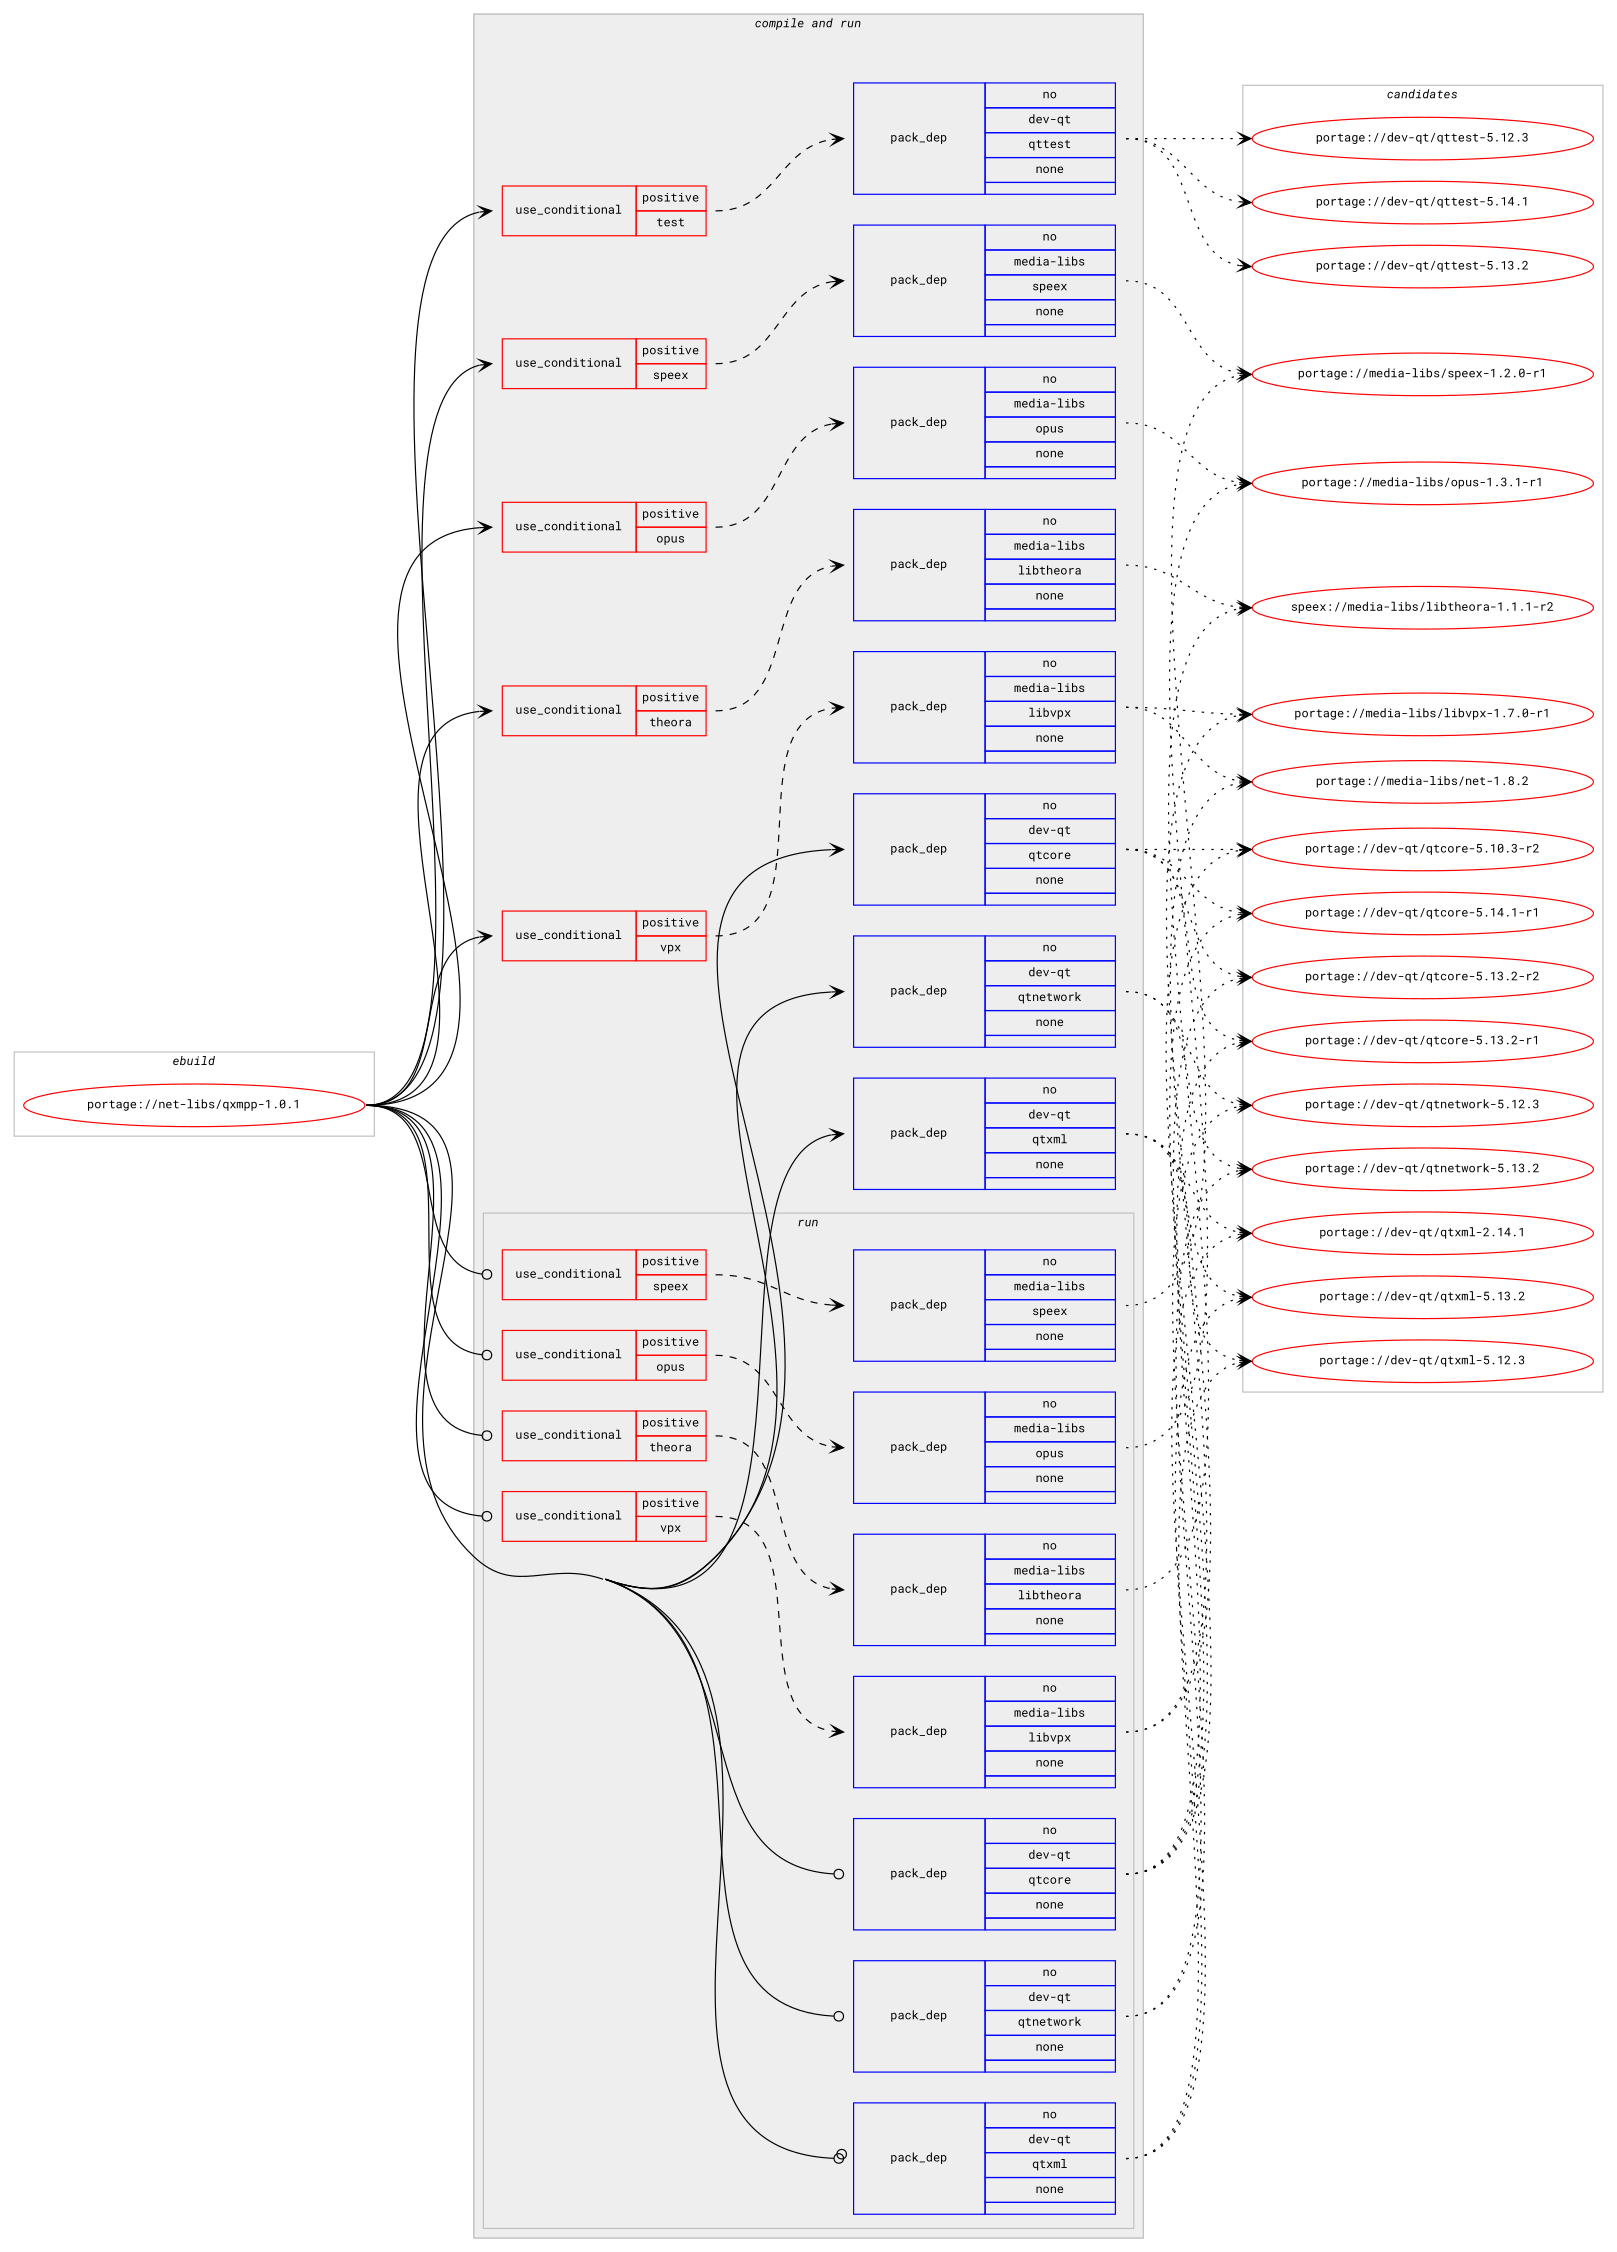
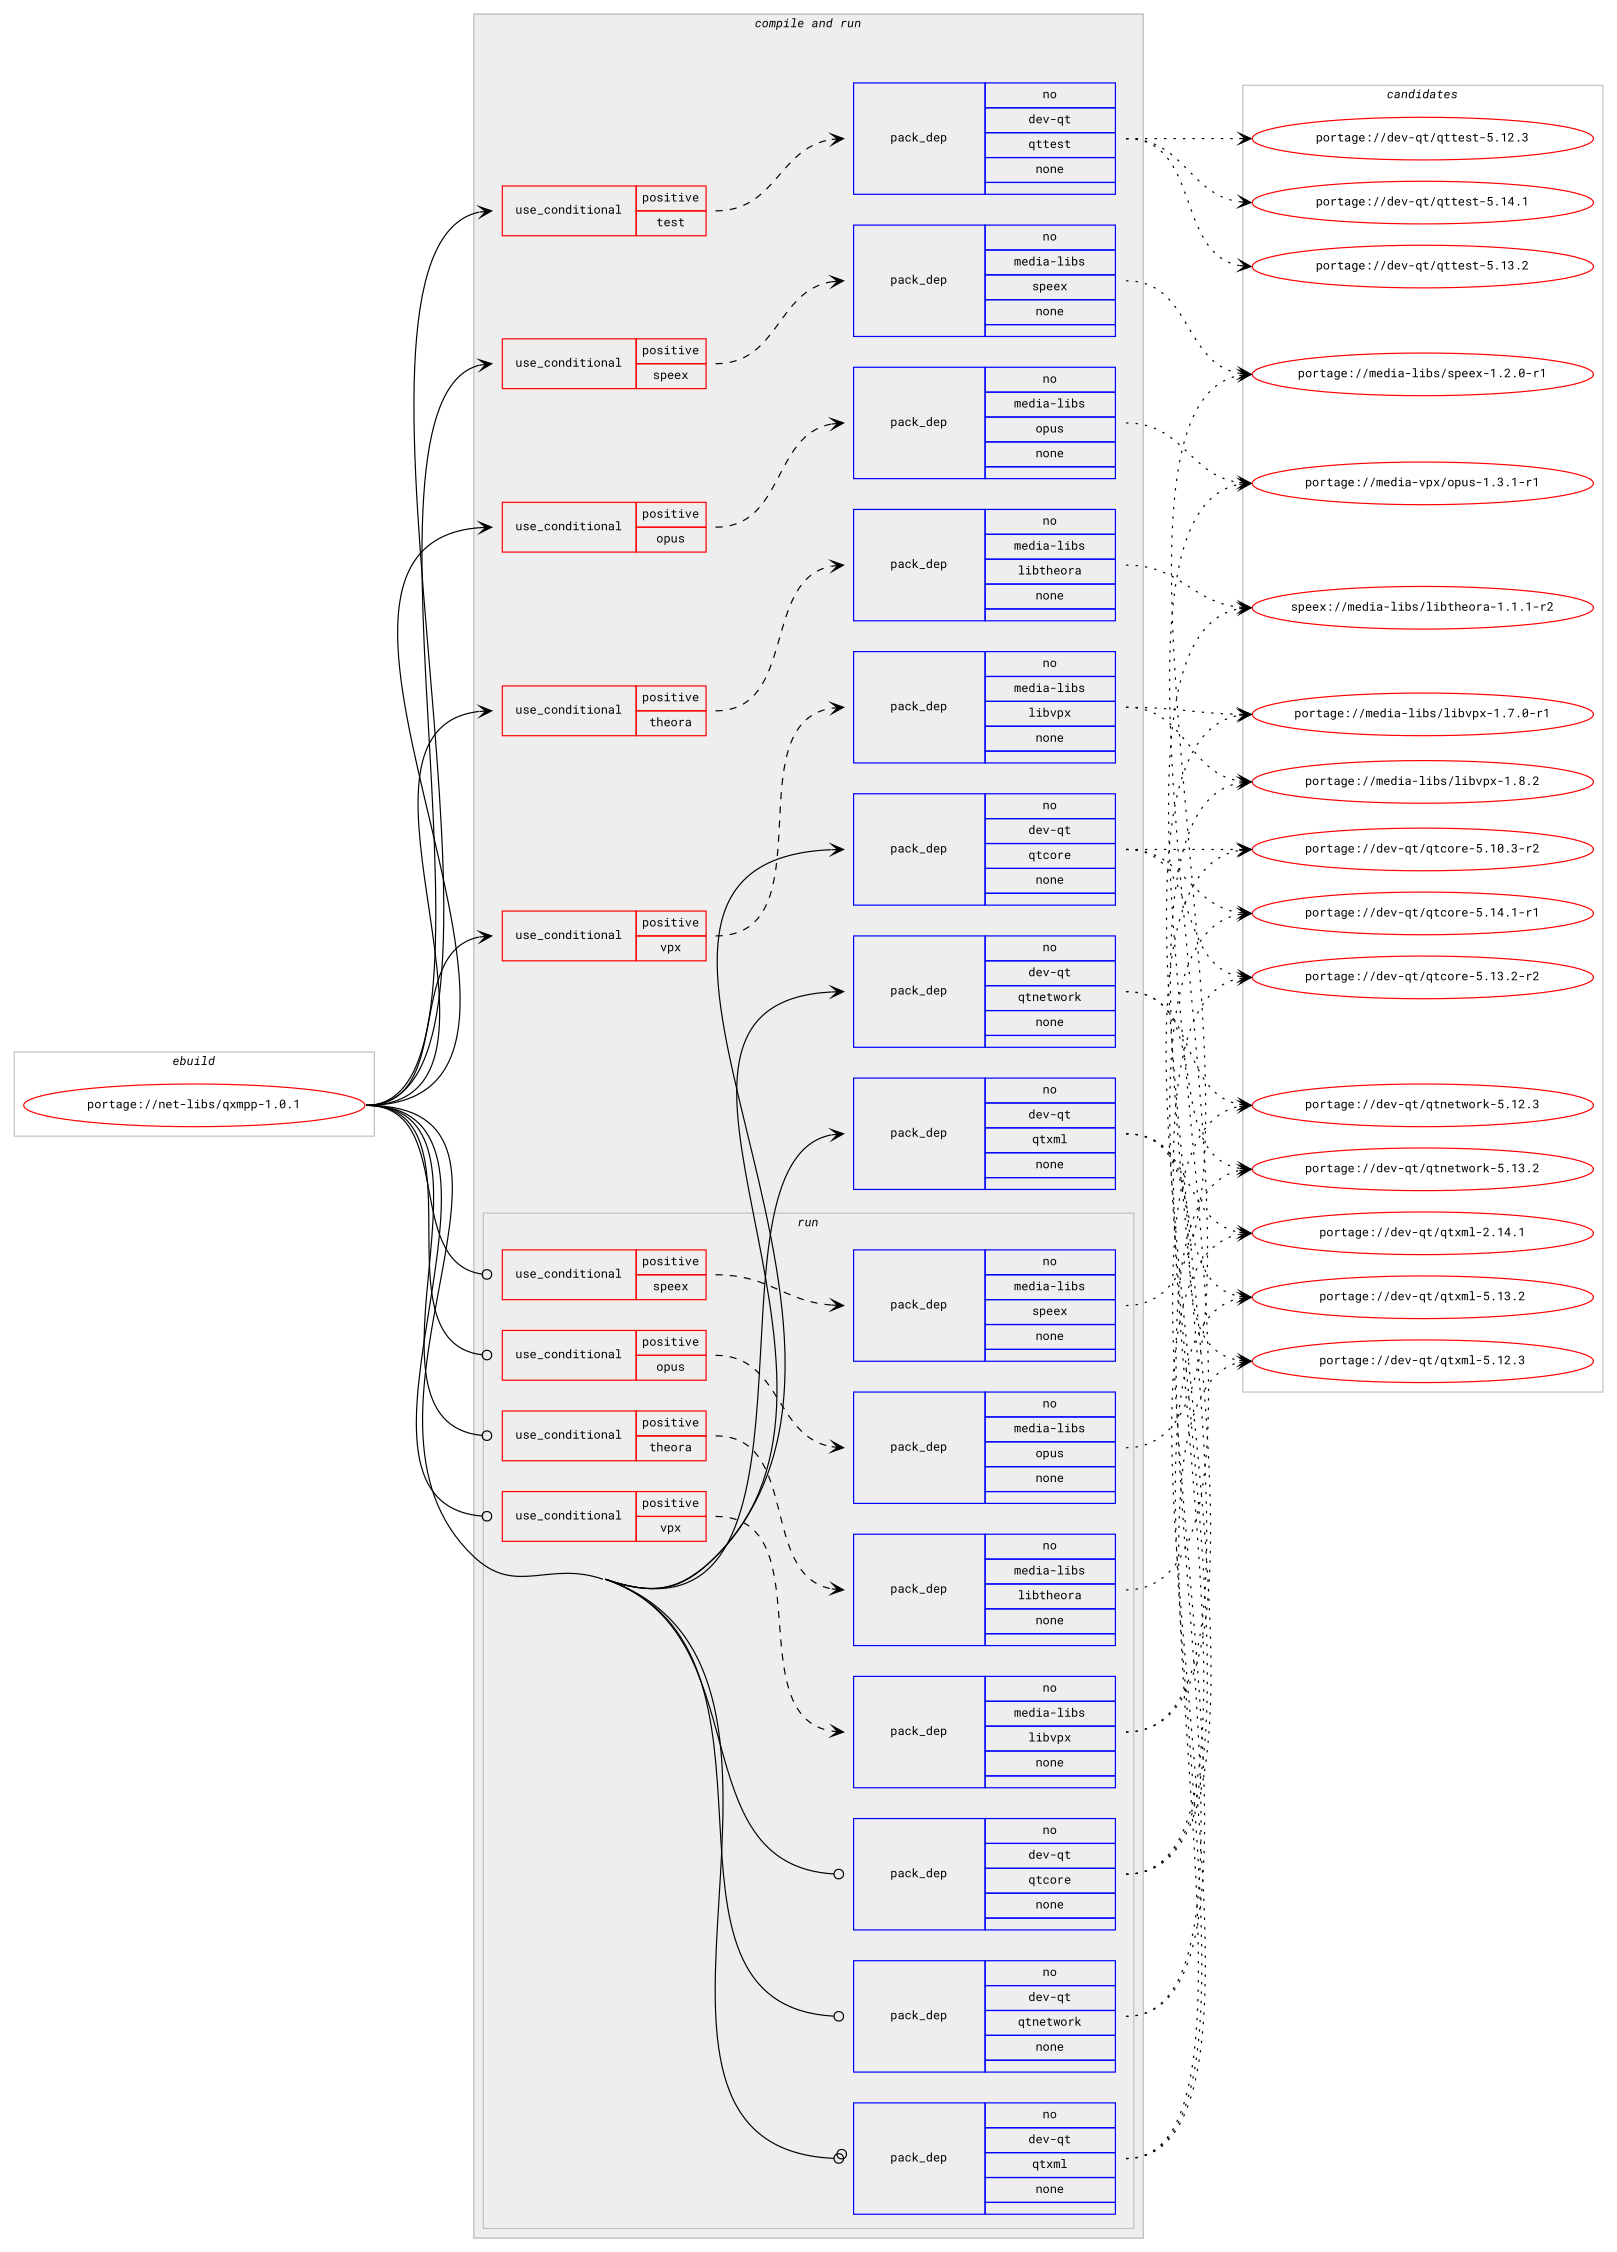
(1423, 483) -> (1423, 483)
(1423, 782) -> (1423, 782)
(1423, 1041) -> none
